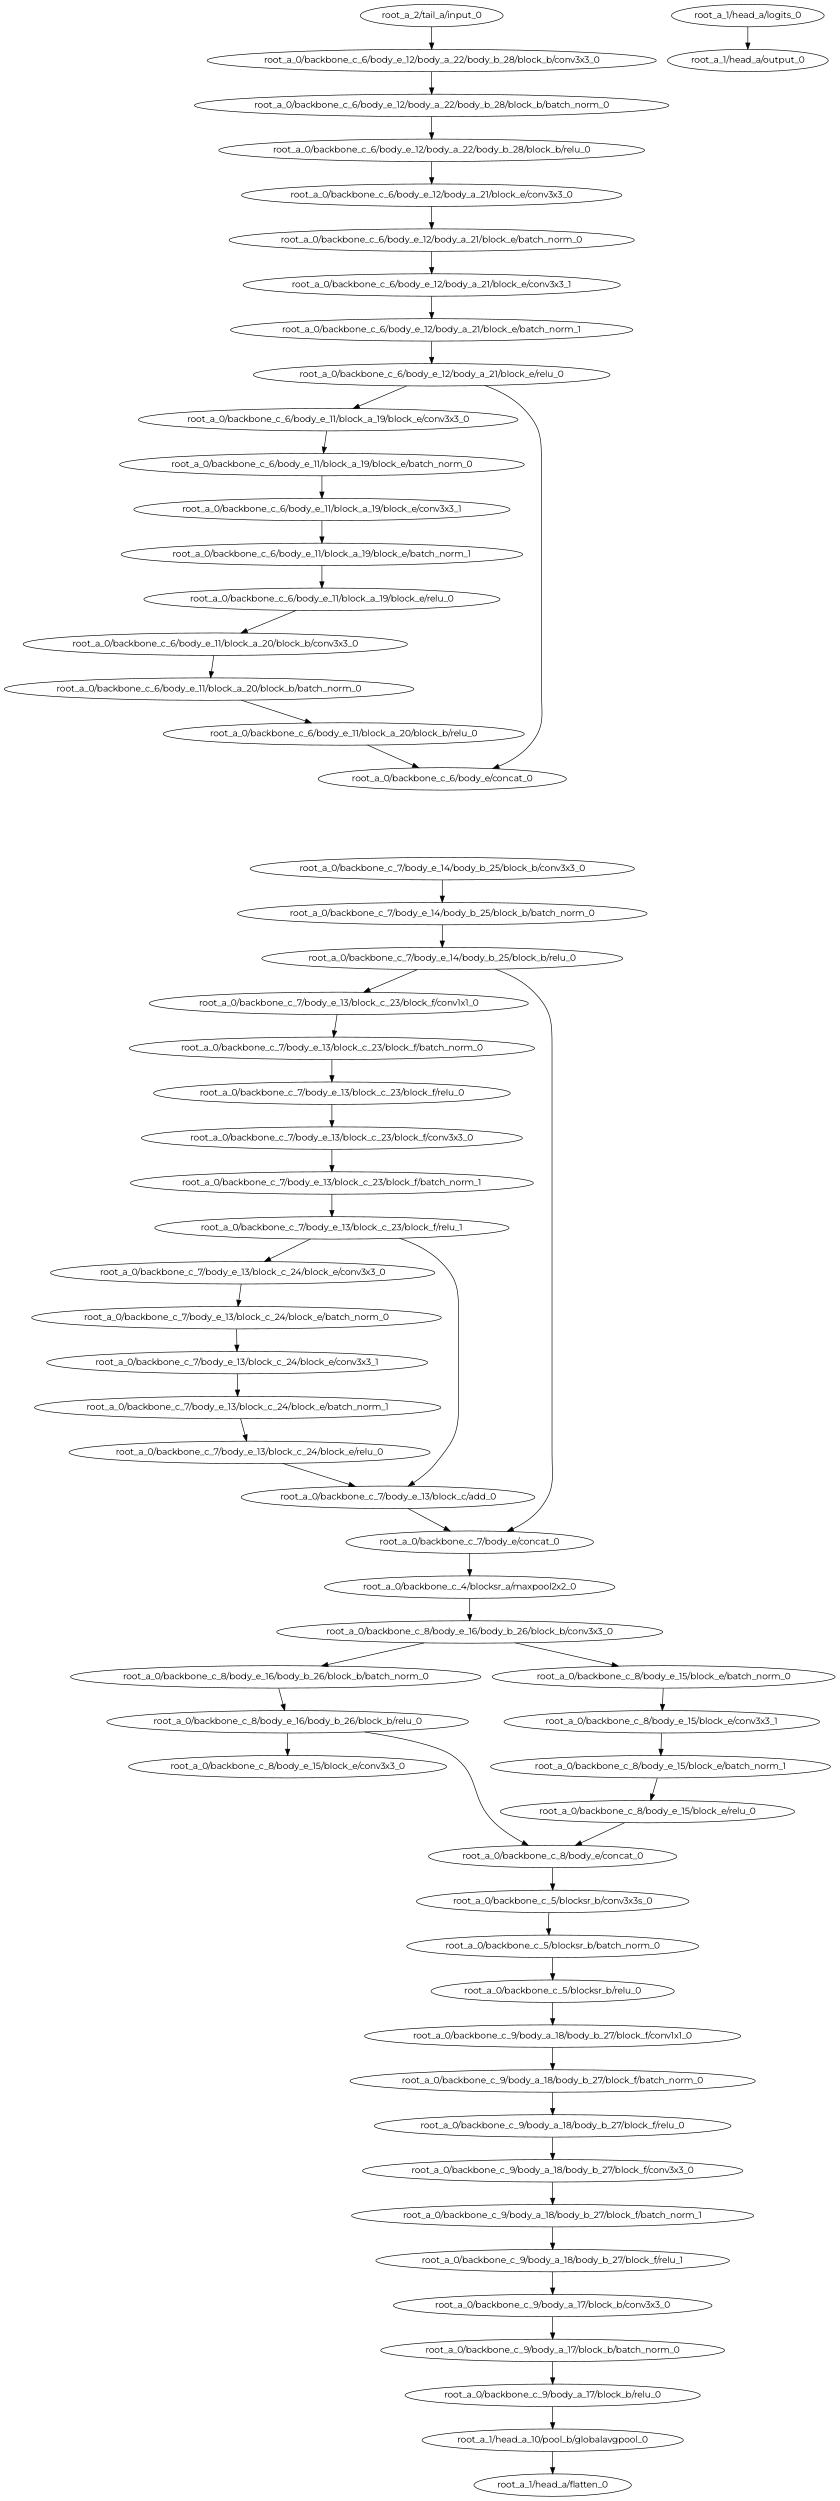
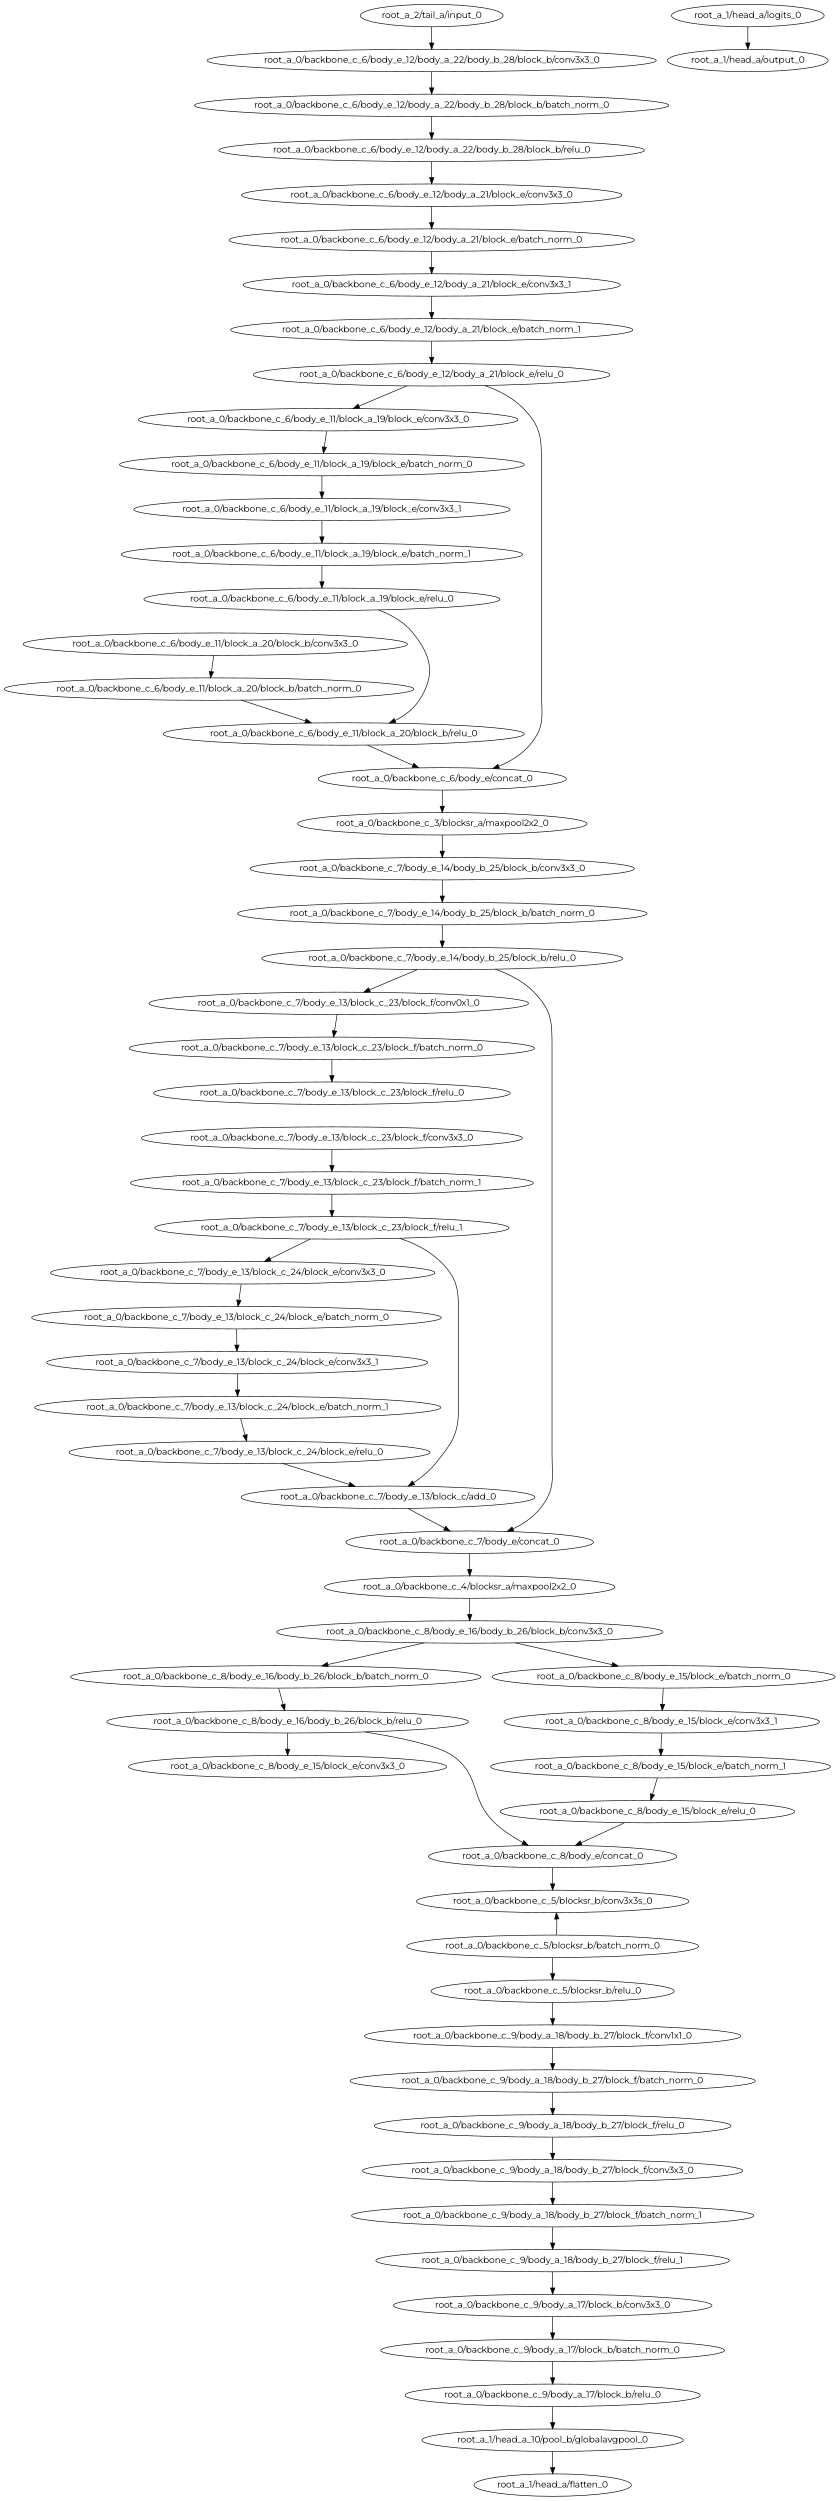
(272, 621) -> (428, 661)
none -> (442, 824)
(339, 1003) -> (339, 1003)
(332, 1113) -> none
(548, 1921) -> (557, 1927)
